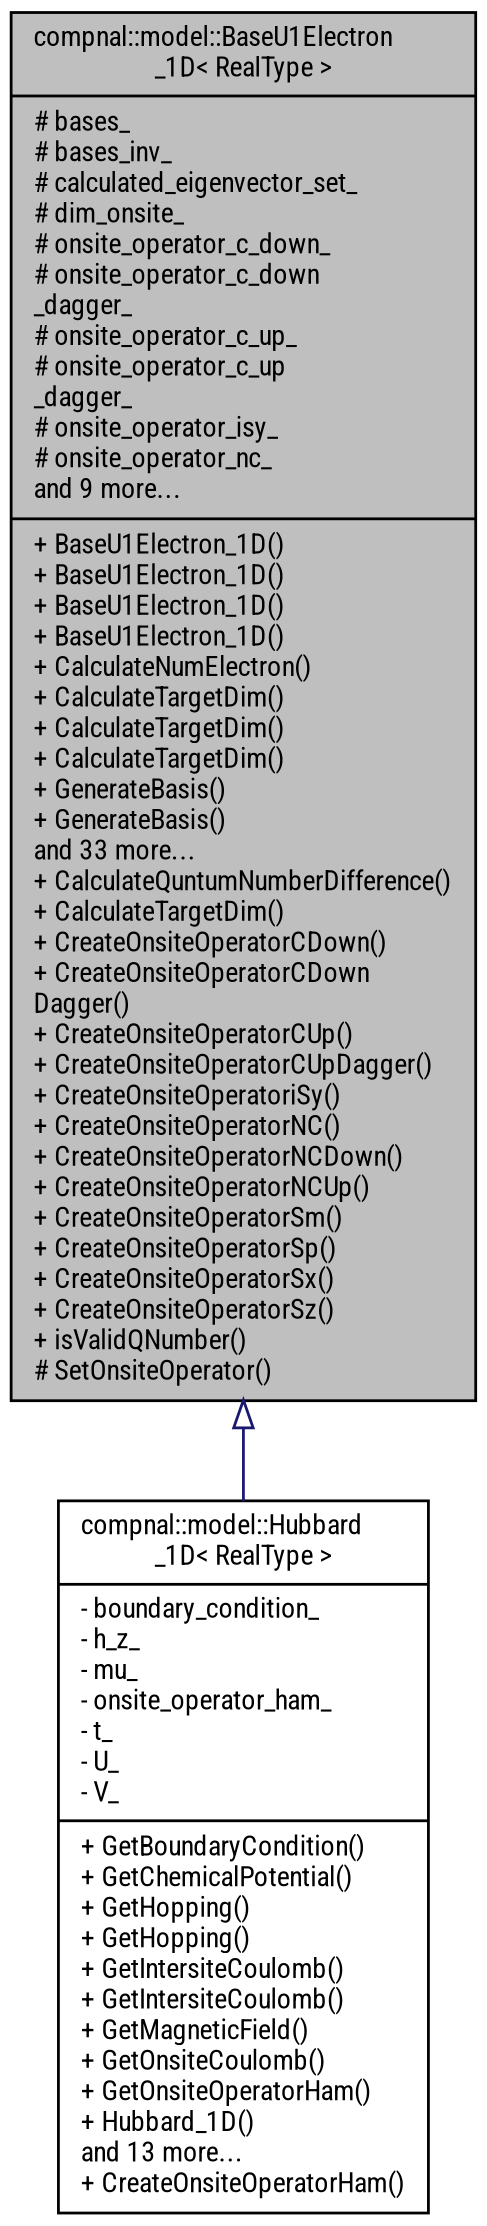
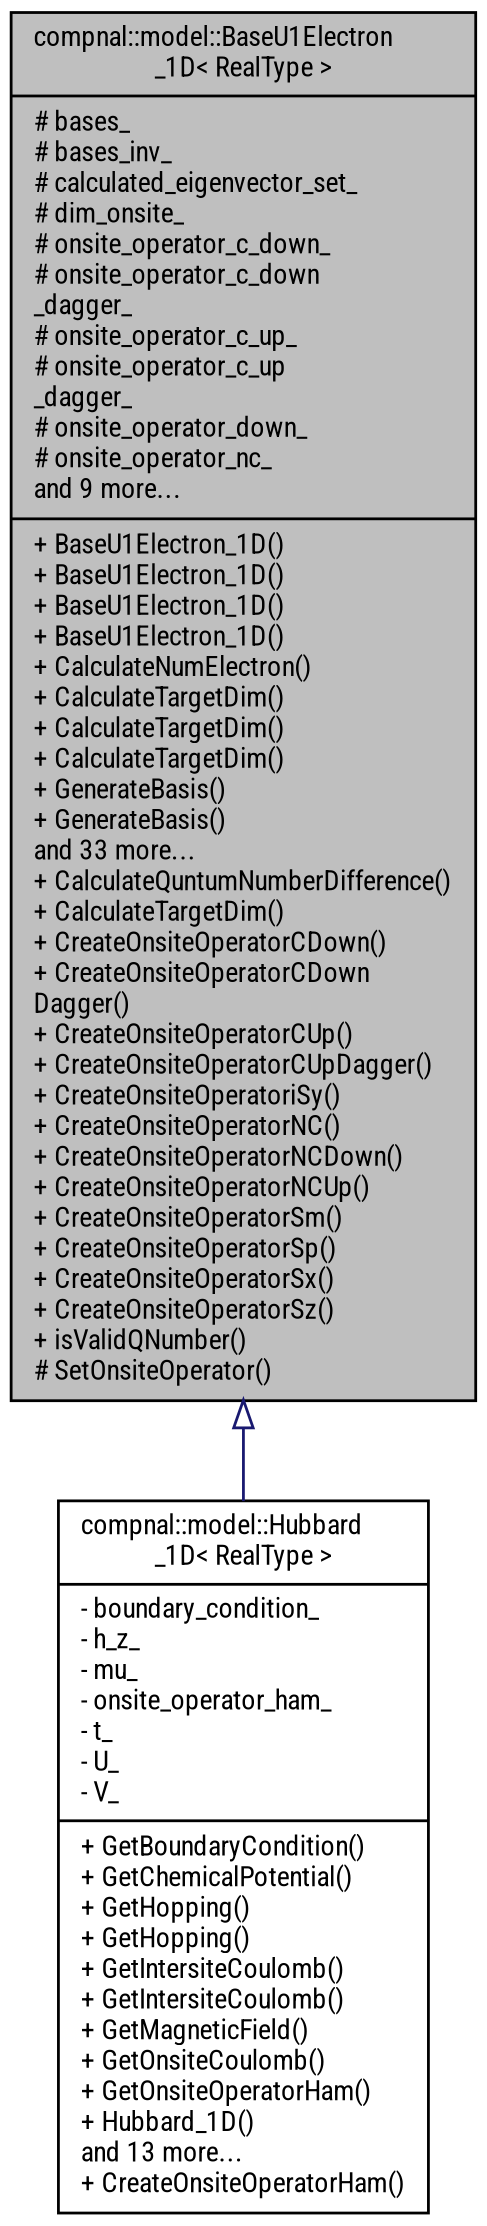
(156, 428) -> (171, 428)
